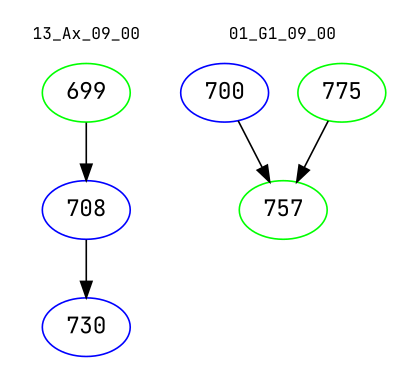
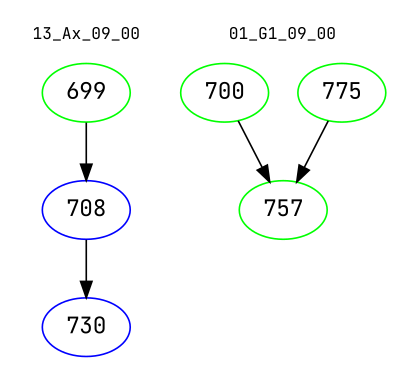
(225, 93) -> (225, 93)
